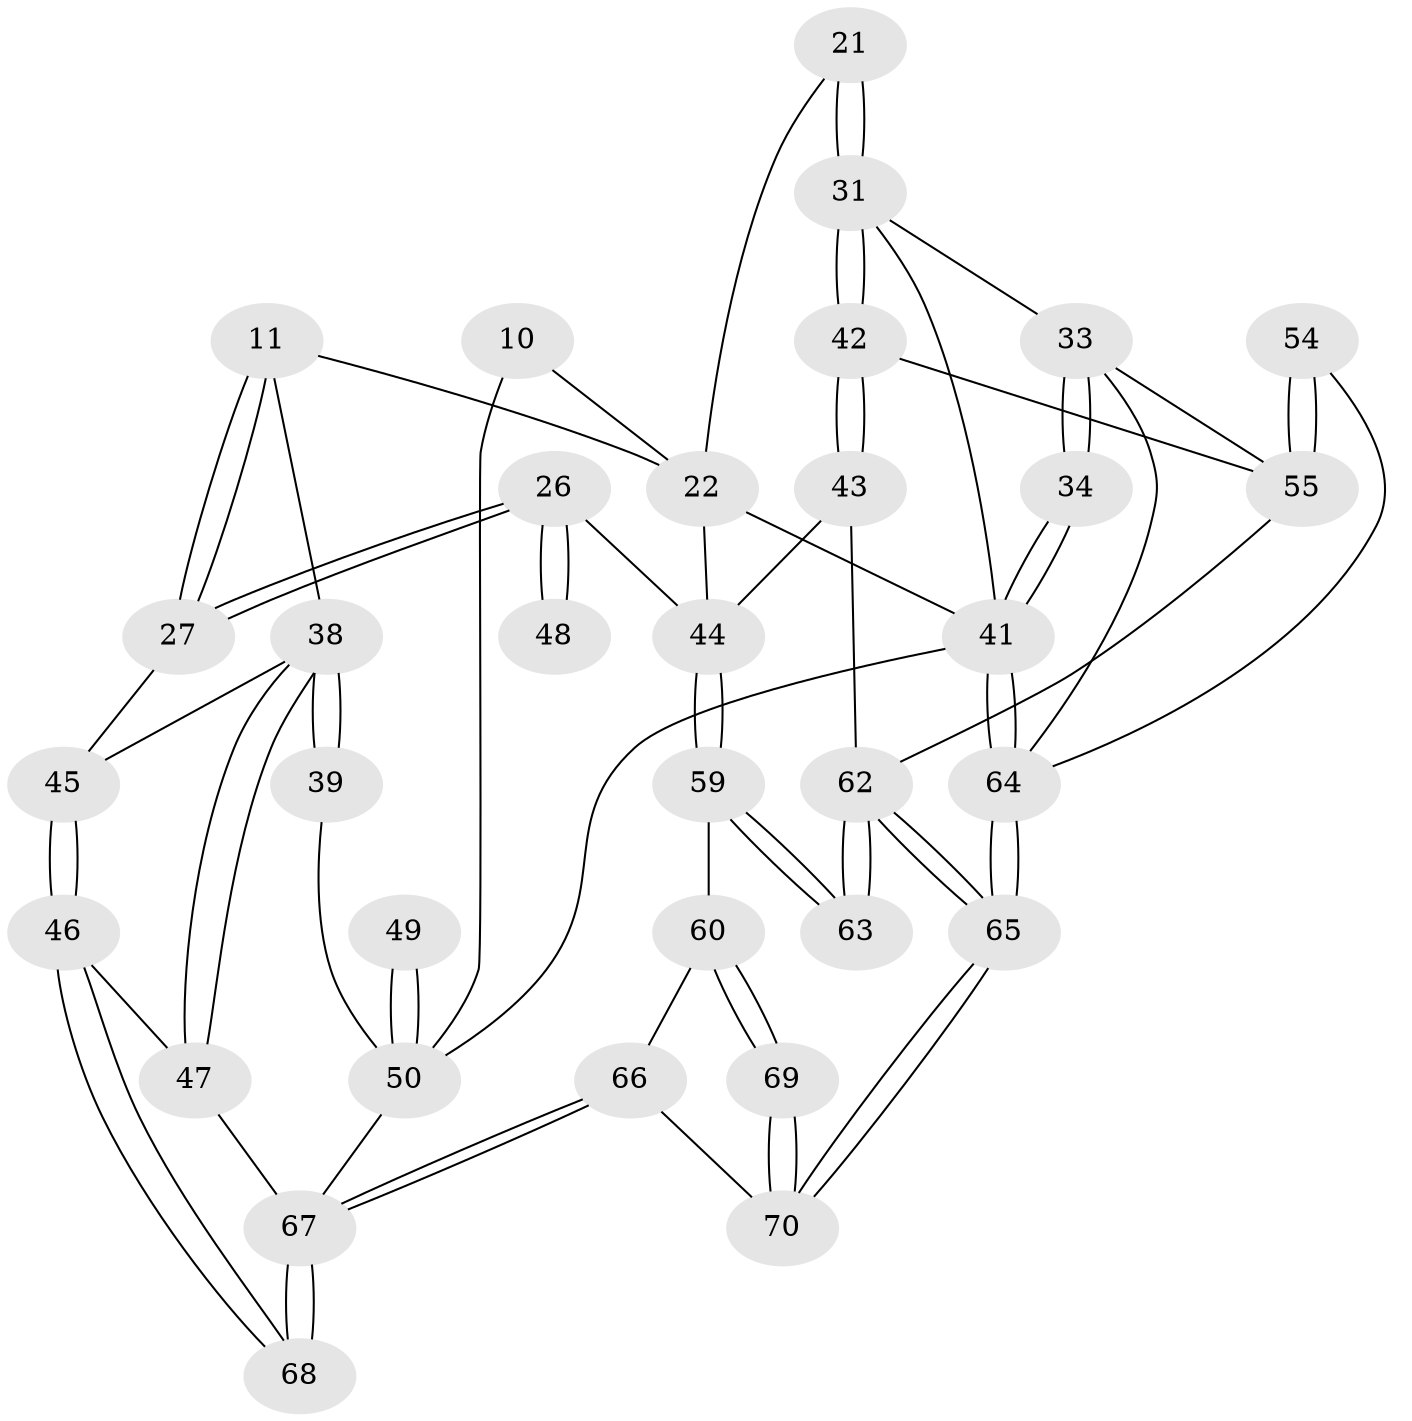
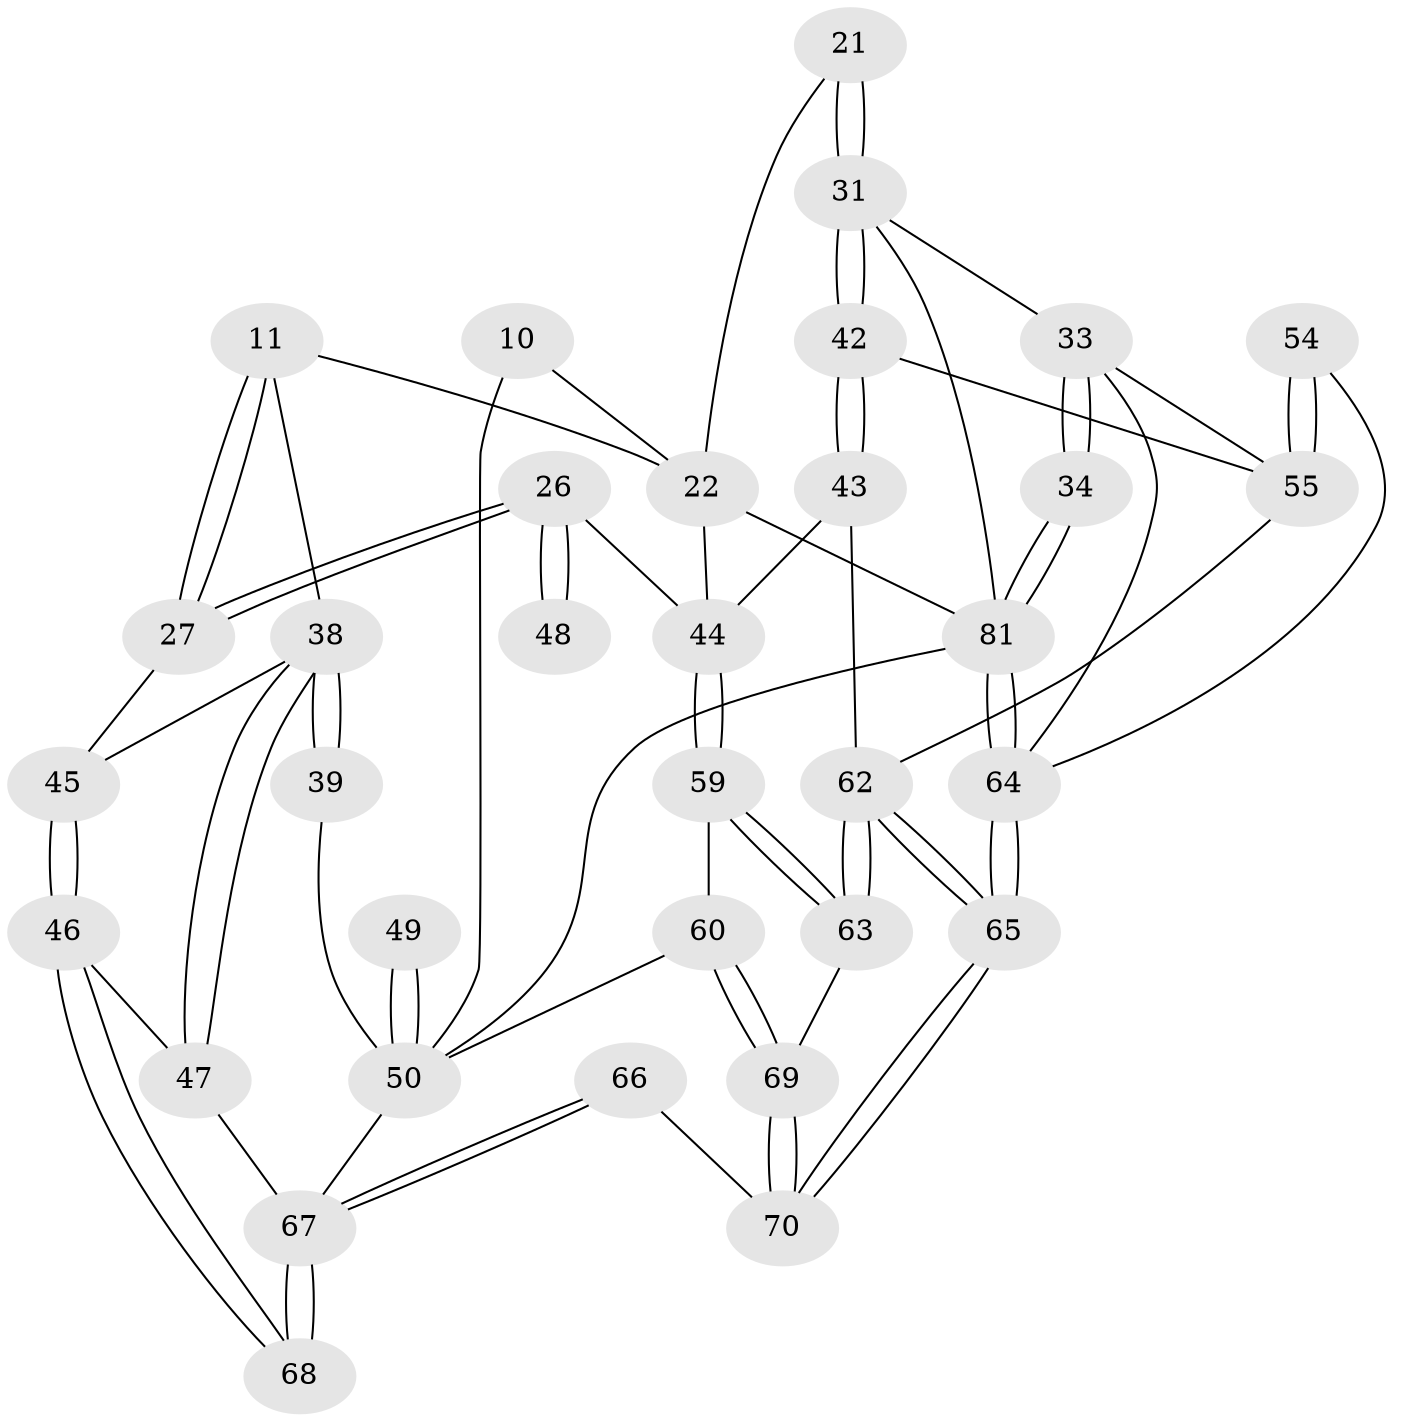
(998, 637) -> (998, 637)
(670, 1007) -> (557, 1007)
none -> (820, 1007)
